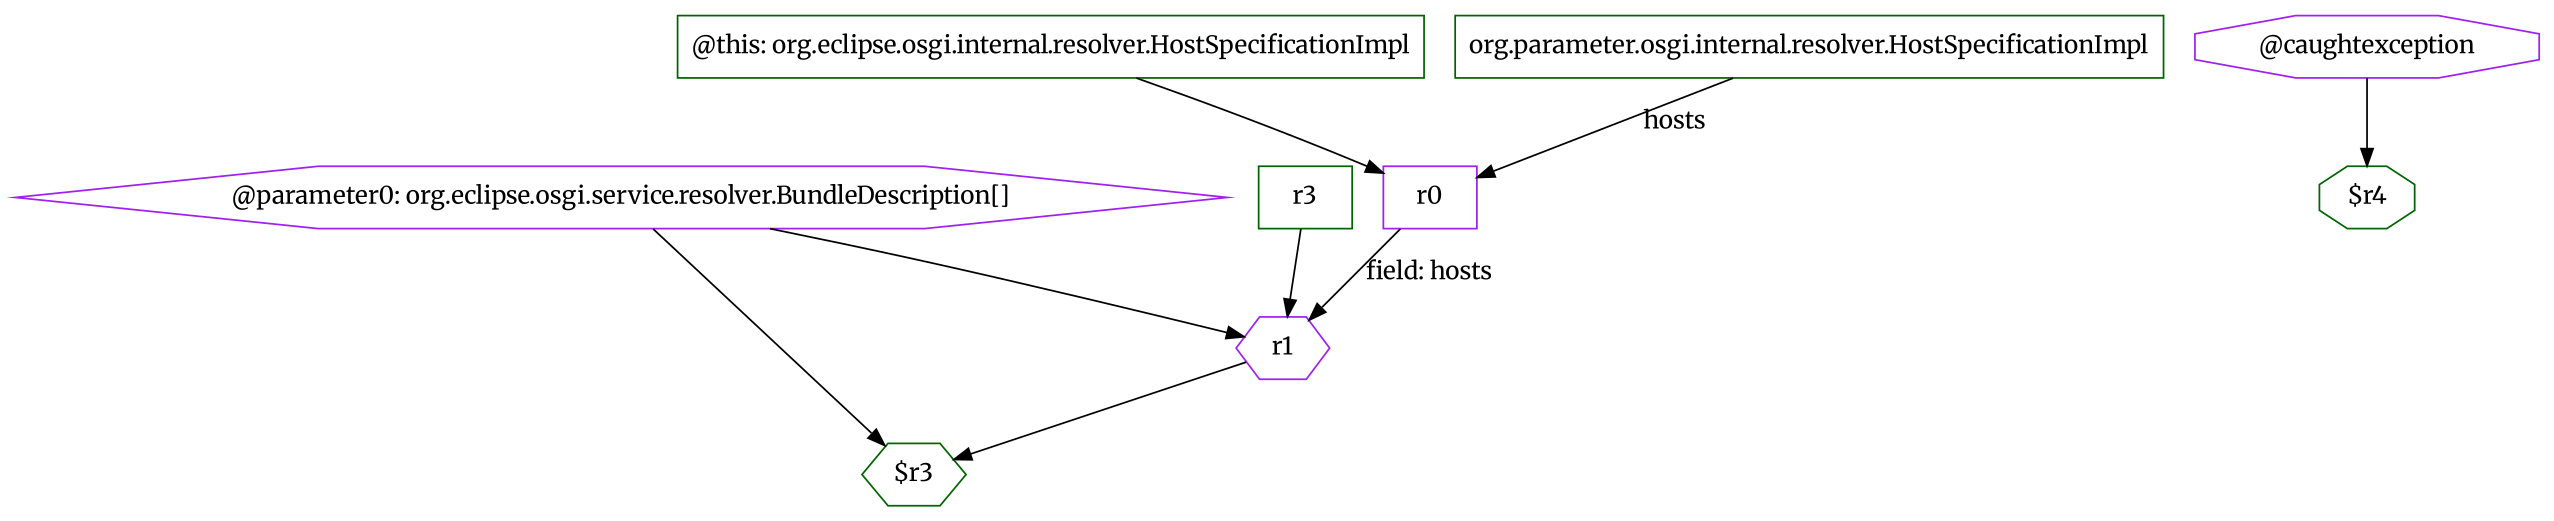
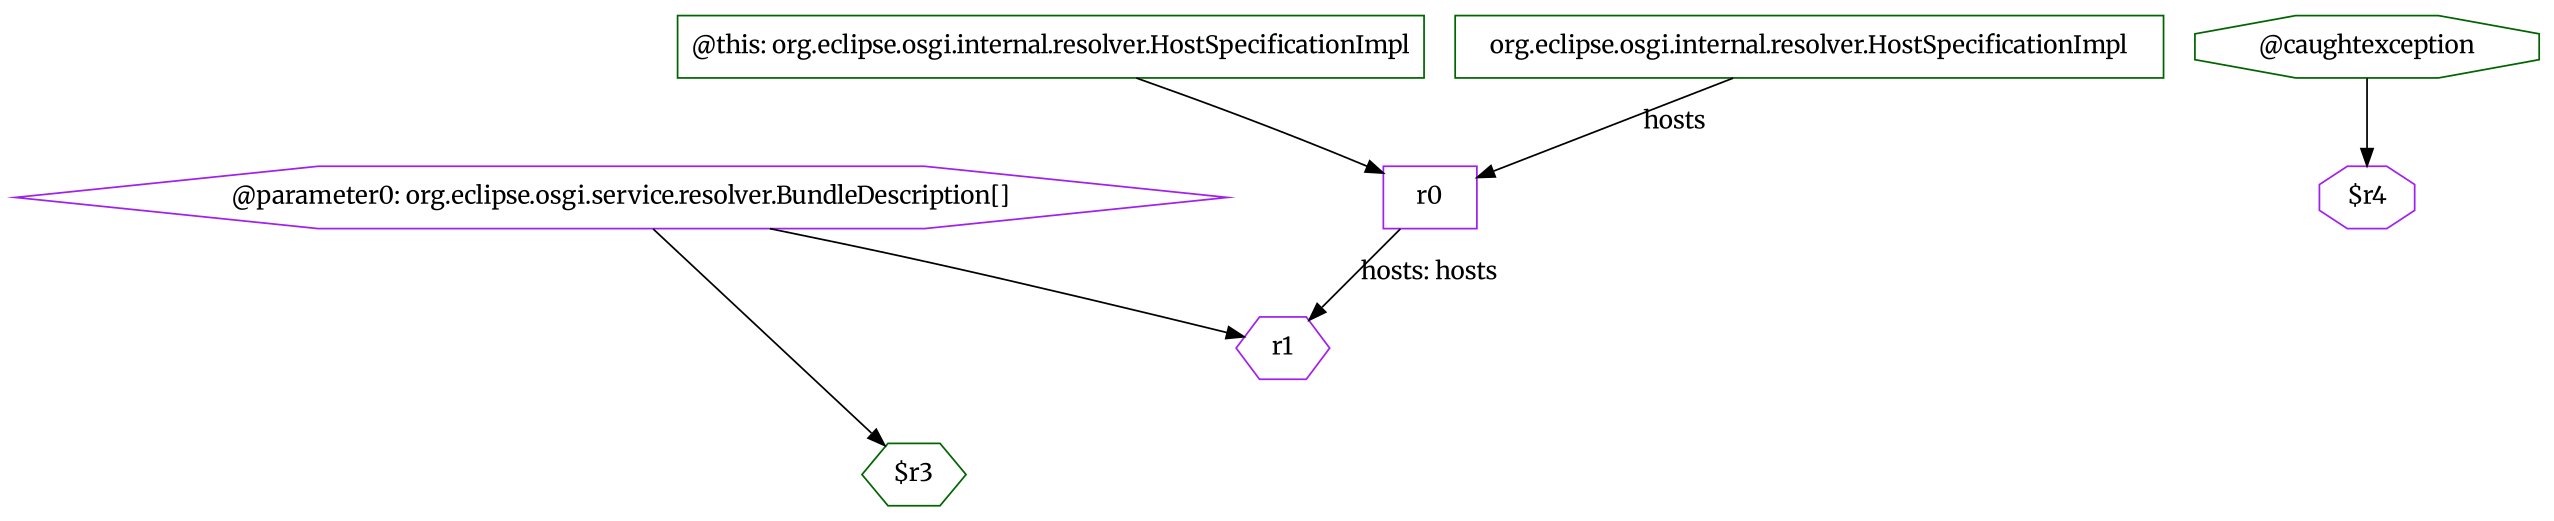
(1809, 47) -> (1809, 47)
(2367, 47) -> (2367, 47)
(1305, 197) -> none
(2367, 197) -> (2367, 197)
(1429, 273) -> (1429, 273)
(1108, 408) -> none
